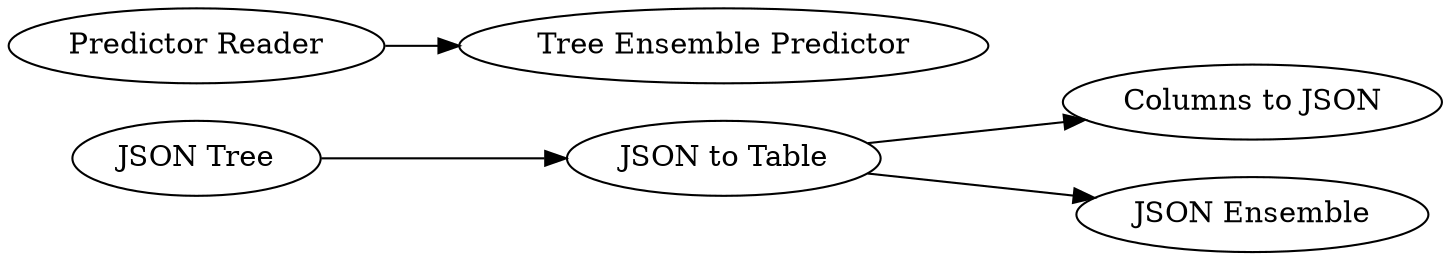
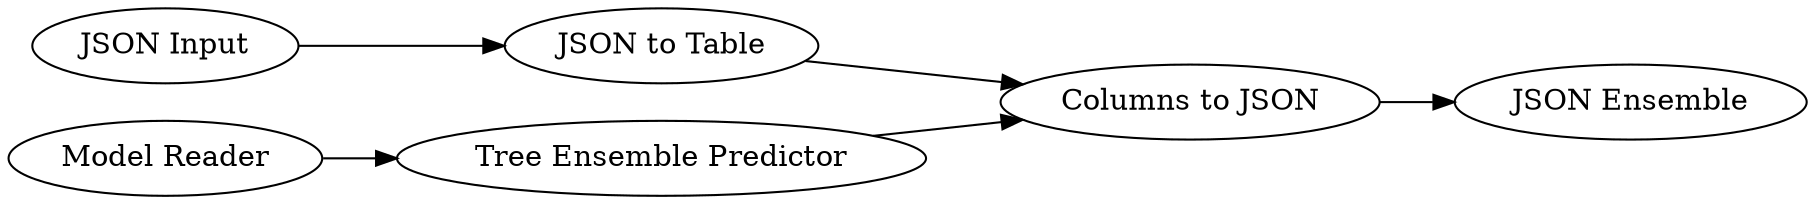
(197, 46) -> (165, 158)
none -> (937, 129)
(197, 158) -> (165, 46)
(970, 185) -> (1406, 102)
